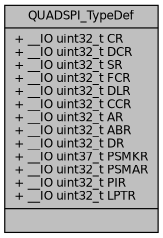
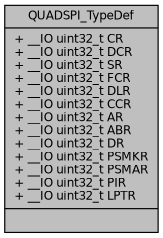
(81, 157) -> (81, 157)
